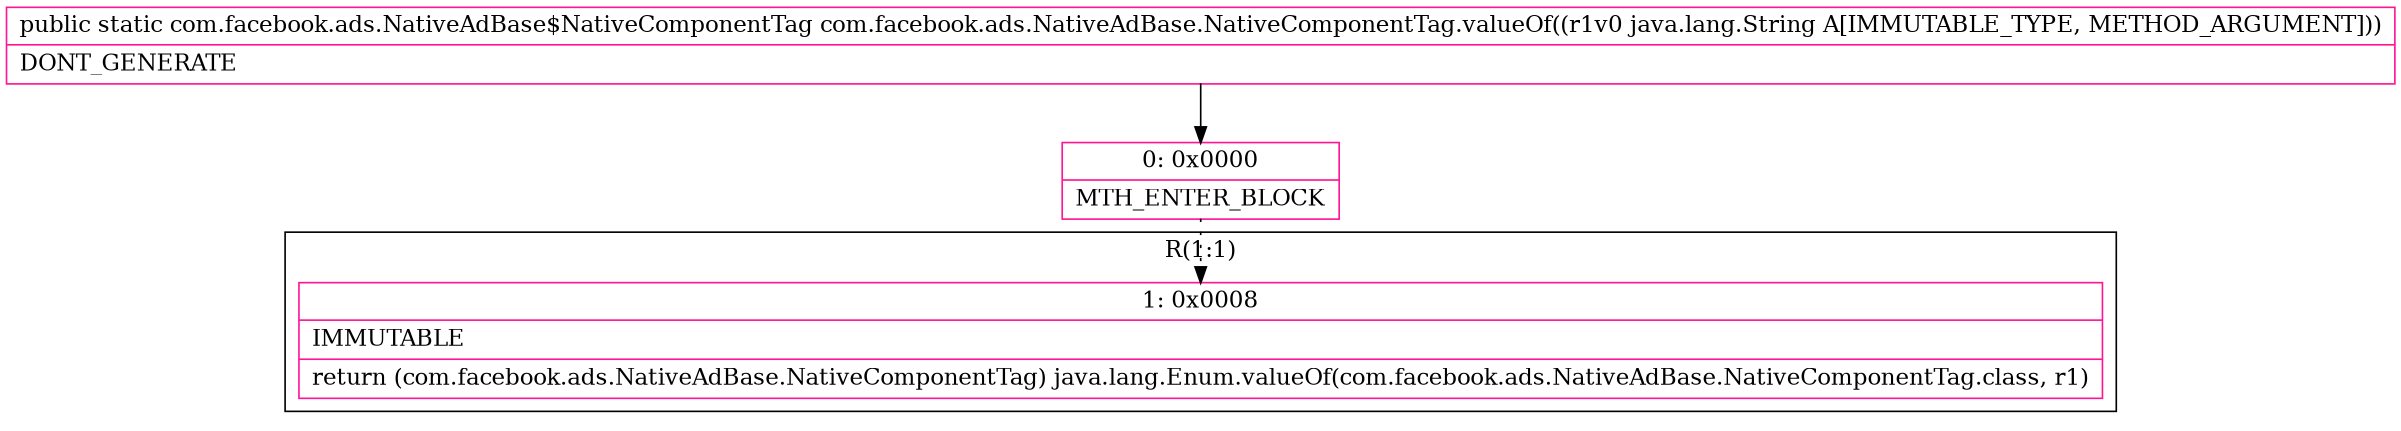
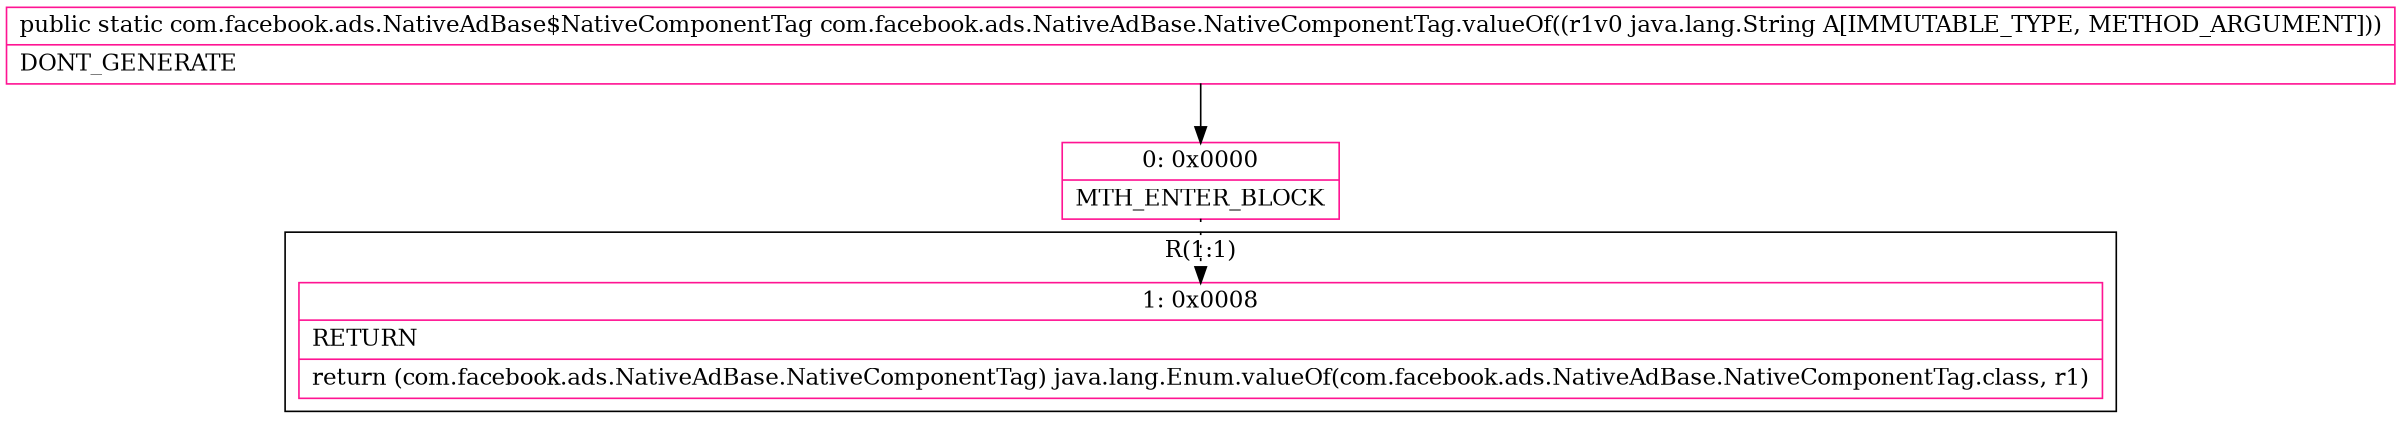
(389, 339) -> (365, 339)
